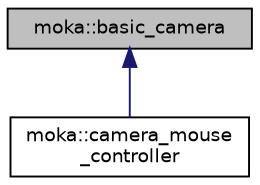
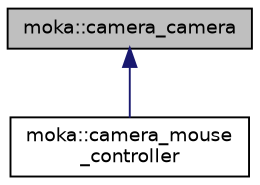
(130, 29) -> (130, 29)
